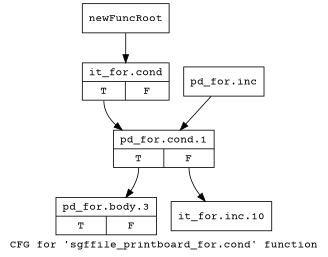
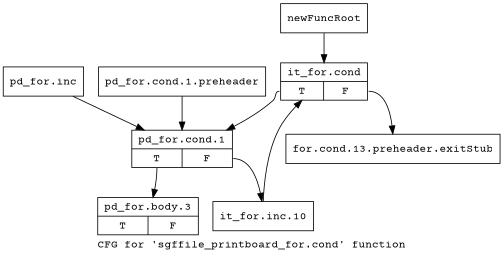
none -> (182, 82)
none -> (393, 149)
none -> (271, 151)
